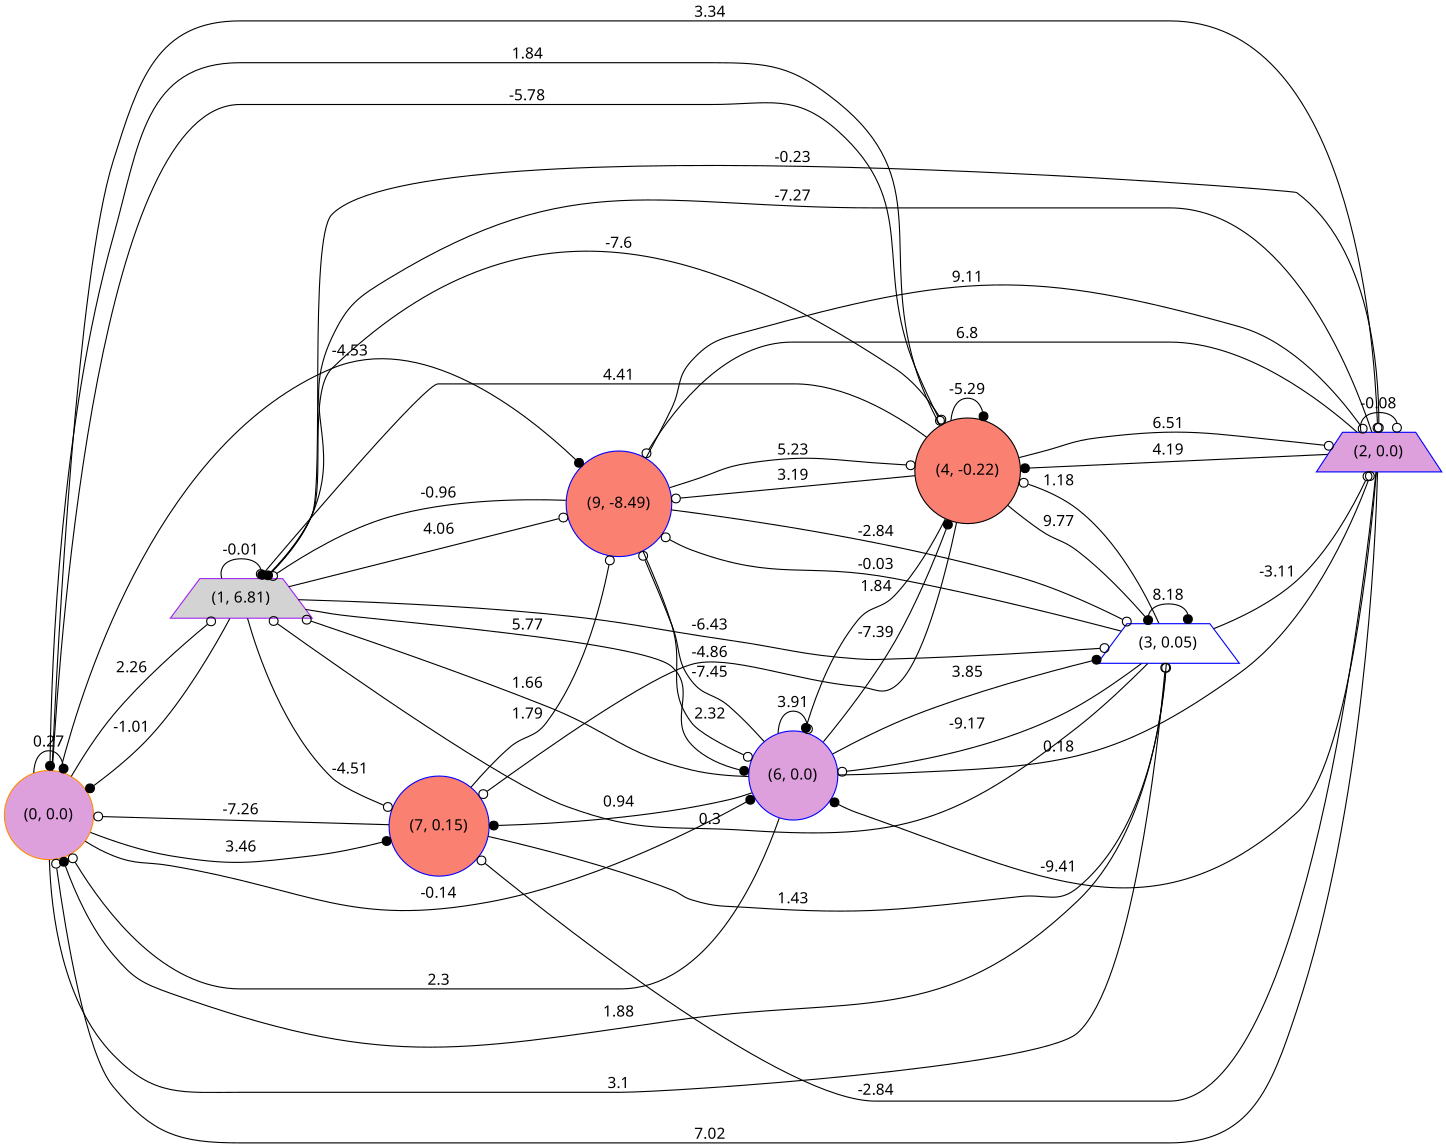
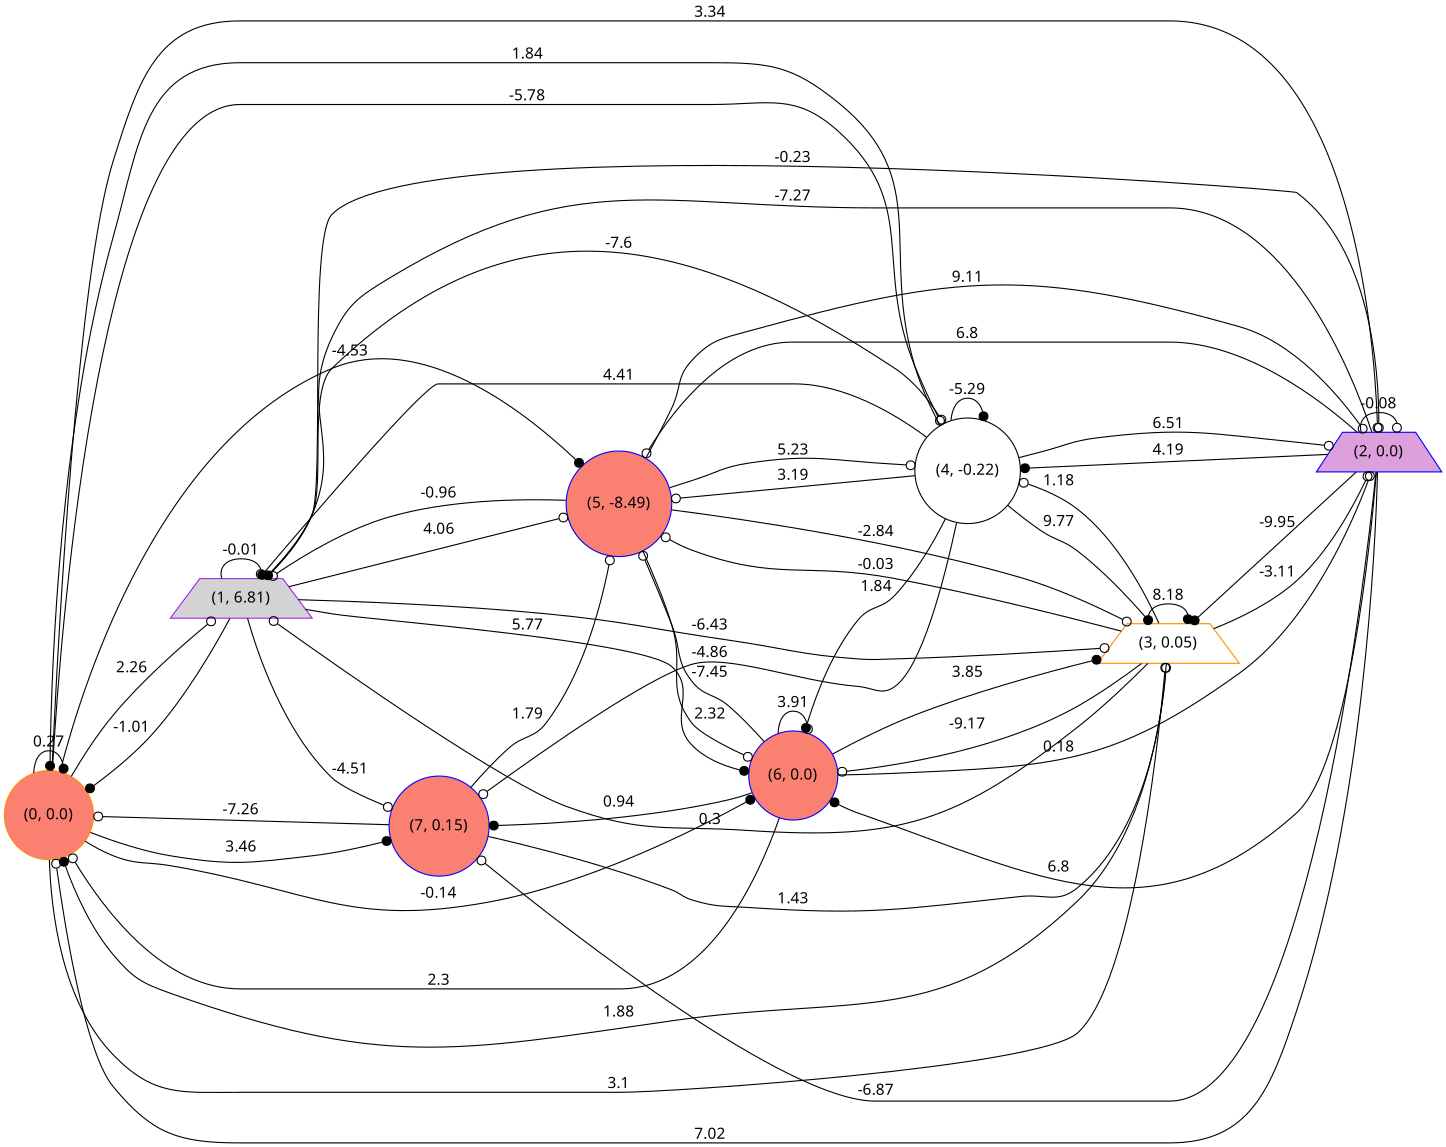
(968, 471) -> (968, 471)
(619, 504) -> (619, 504)
none -> (1277, 544)
(895, 641) -> none
(1168, 644) -> (1168, 644)
(531, 700) -> none
(793, 776) -> (793, 776)
(49, 815) -> (49, 815)
(1059, 867) -> (1059, 867)
(876, 1091) -> (876, 1091)
